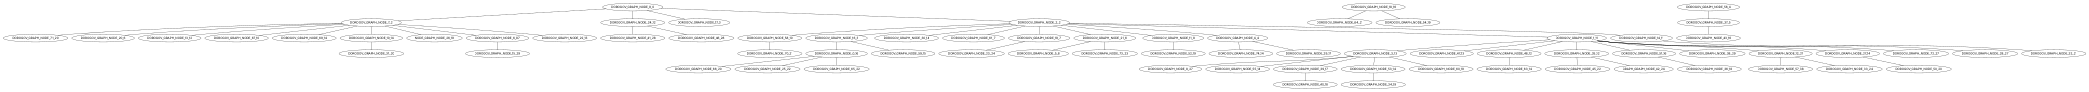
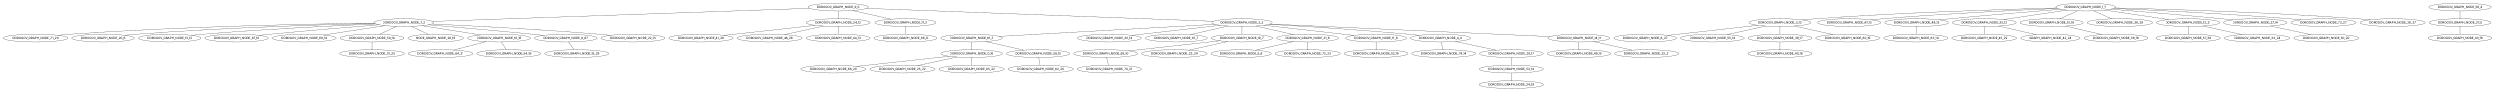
(901, 28) -> (1174, 46)
none -> (451, 30)
(1308, 30) -> none
(371, 38) -> (372, 38)
none -> (838, 38)
none -> (905, 38)
none -> (1579, 54)
(1374, 61) -> (1511, 61)
none -> (1041, 69)
